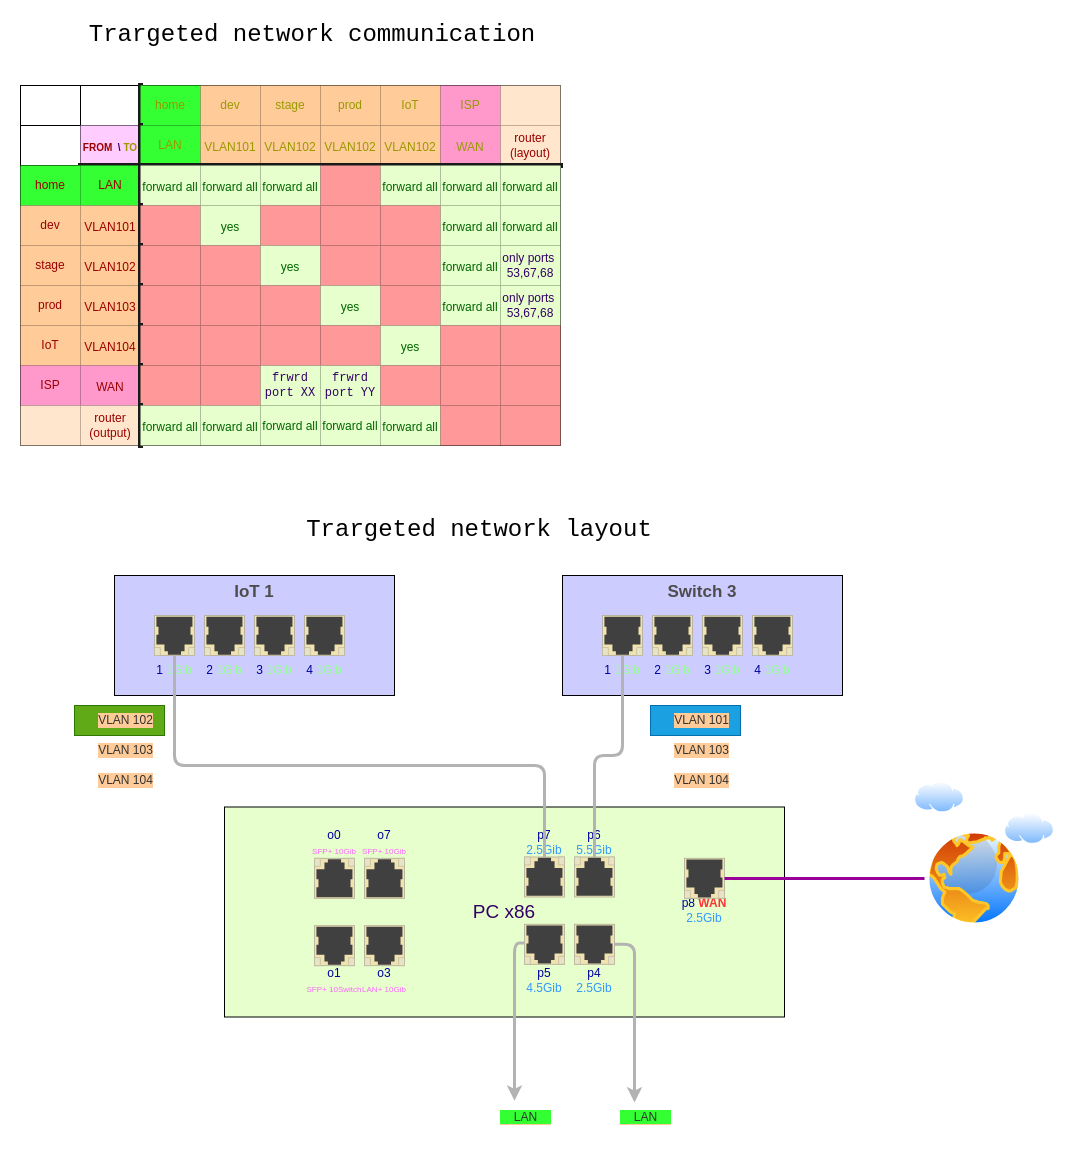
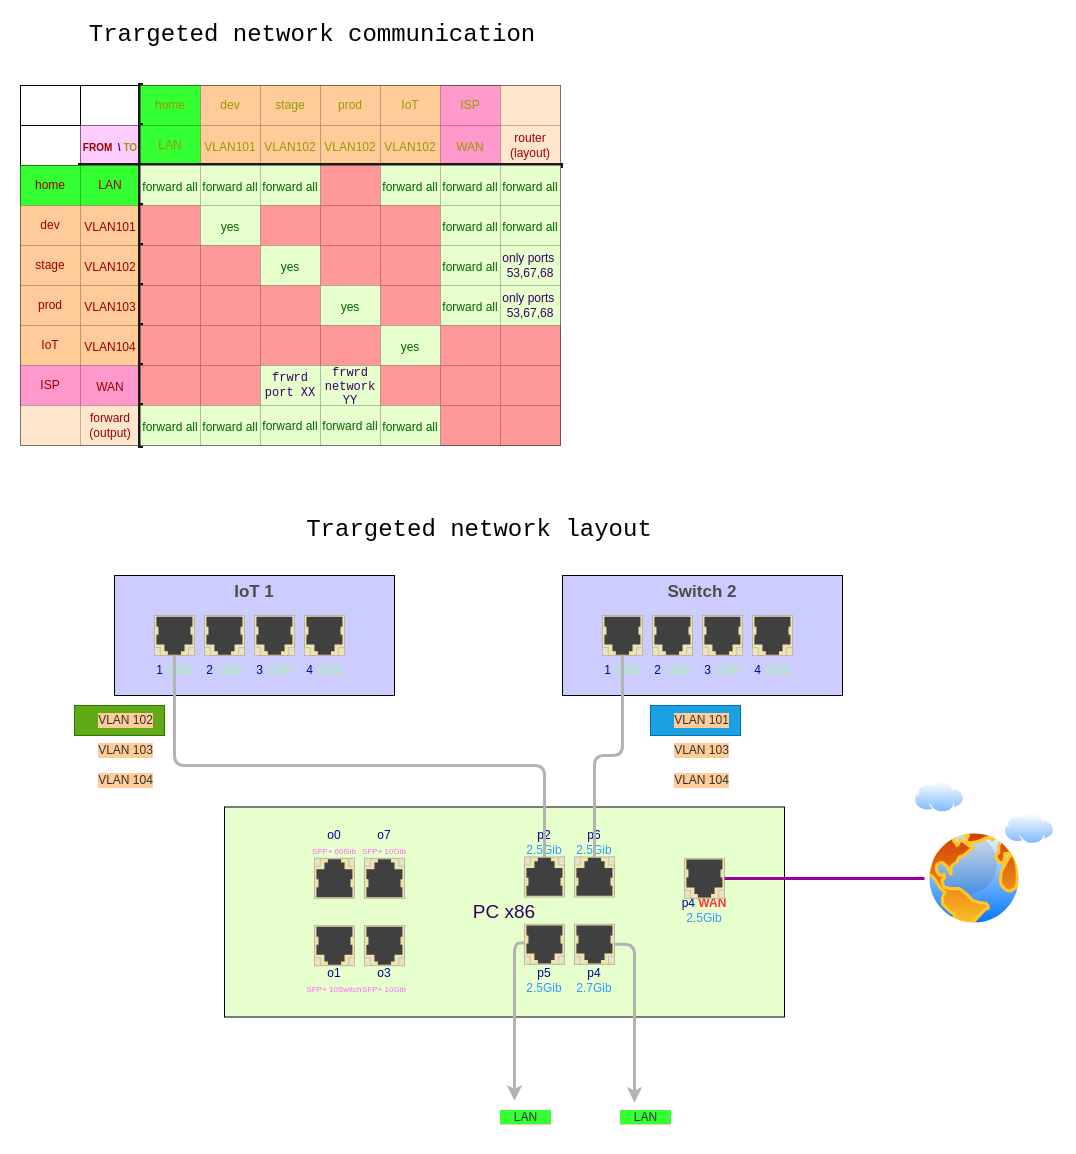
(351, 386) -> (351, 386)
(111, 426) -> (111, 426)
(703, 591) -> (703, 591)
(335, 843) -> (335, 843)
(545, 843) -> (545, 843)
(595, 843) -> (595, 843)
(705, 911) -> (705, 911)
(385, 981) -> (385, 981)
(545, 981) -> (545, 981)
(595, 981) -> (595, 981)
